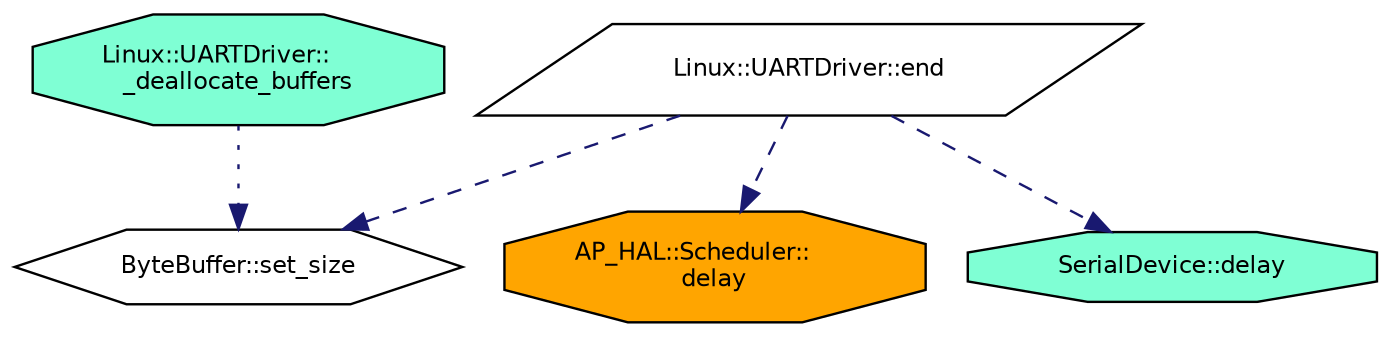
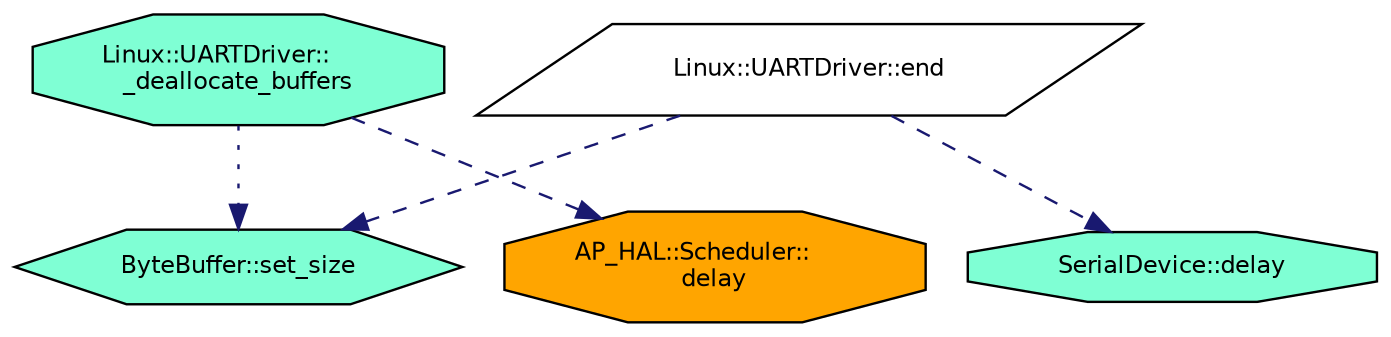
(770, 153) -> (465, 164)
(238, 267) -> (238, 267)
